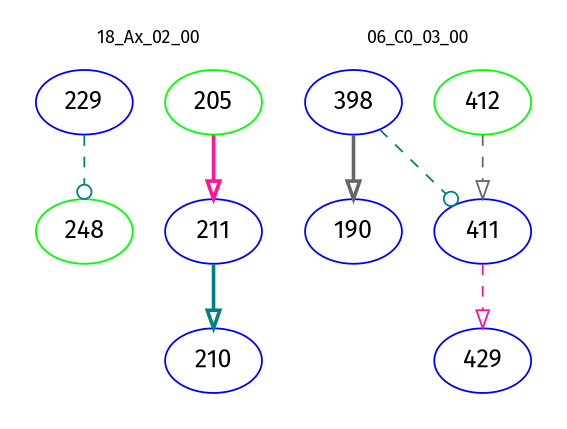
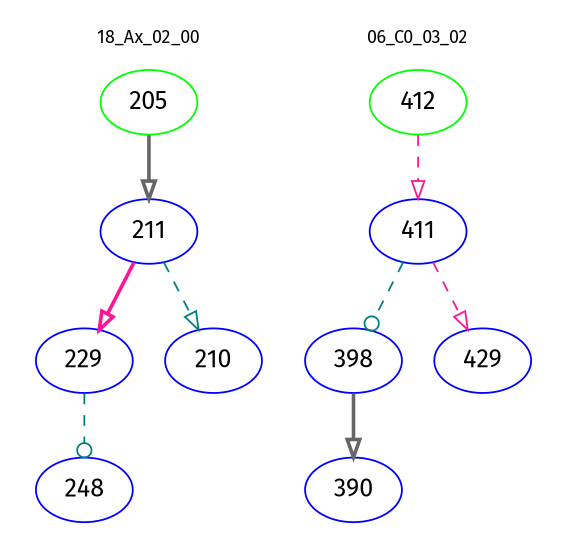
(418, 39) -> (418, 39)
(214, 158) -> (149, 158)
(483, 158) -> (418, 158)
(413, 162) -> (389, 290)
(84, 231) -> (84, 490)
(354, 231) -> (354, 490)
(214, 287) -> (177, 288)
none -> (121, 288)
